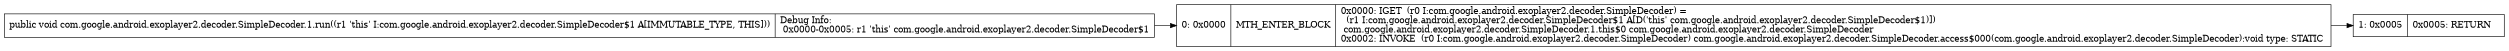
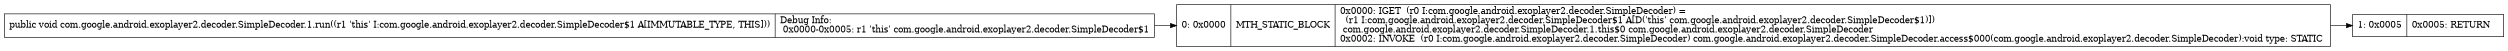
(1283, 25) -> (1283, 25)
